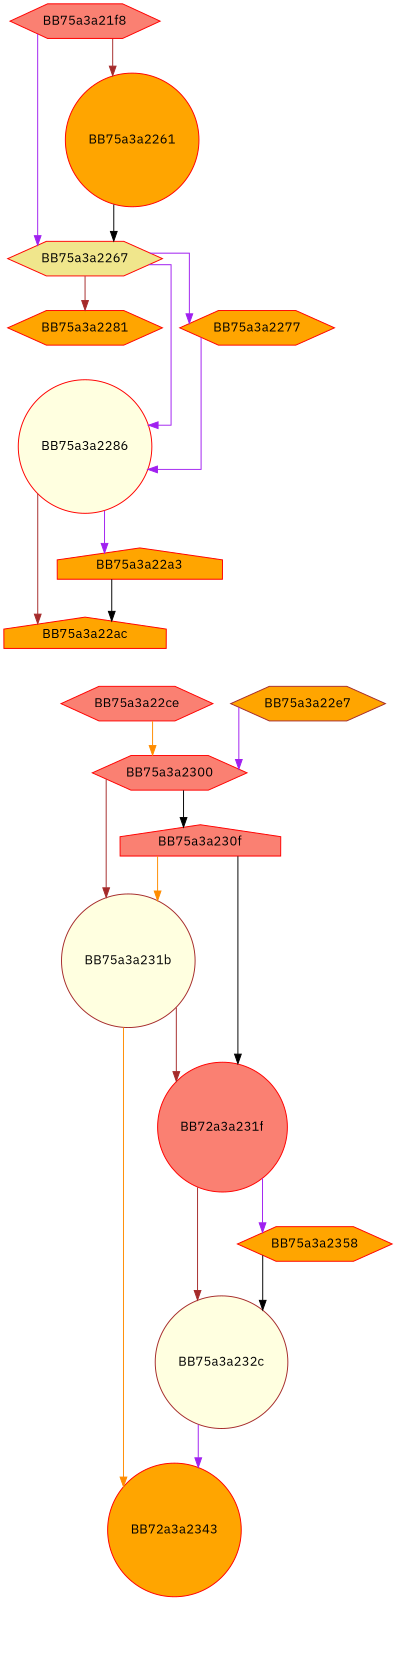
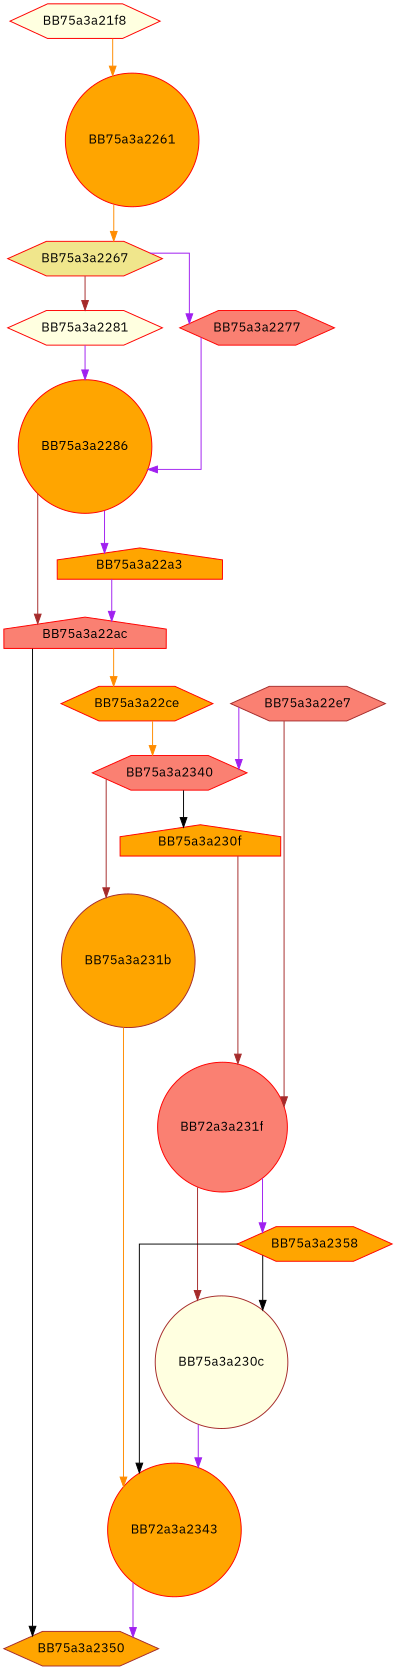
(85, 21) -> (85, 21)
(113, 52) -> (113, 52)
(38, 135) -> none
(114, 218) -> (114, 218)
(85, 328) -> (85, 328)
(257, 328) -> (257, 328)
(171, 340) -> (85, 358)
(85, 447) -> (85, 447)
(112, 595) -> (112, 595)
(85, 634) -> (85, 634)
none -> (114, 663)
(137, 704) -> (137, 704)
(308, 704) -> (308, 704)
(170, 773) -> (170, 773)
(200, 842) -> (200, 842)
(158, 874) -> none
(238, 955) -> (238, 955)
(128, 961) -> (128, 961)
(176, 1040) -> (284, 909)
none -> (139, 1304)
(222, 1362) -> (222, 1362)
none -> (81, 1649)
